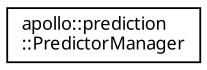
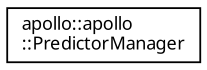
(104, 35) -> (104, 35)
